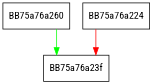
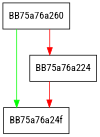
none -> (50, 38)
(76, 68) -> (36, 121)
